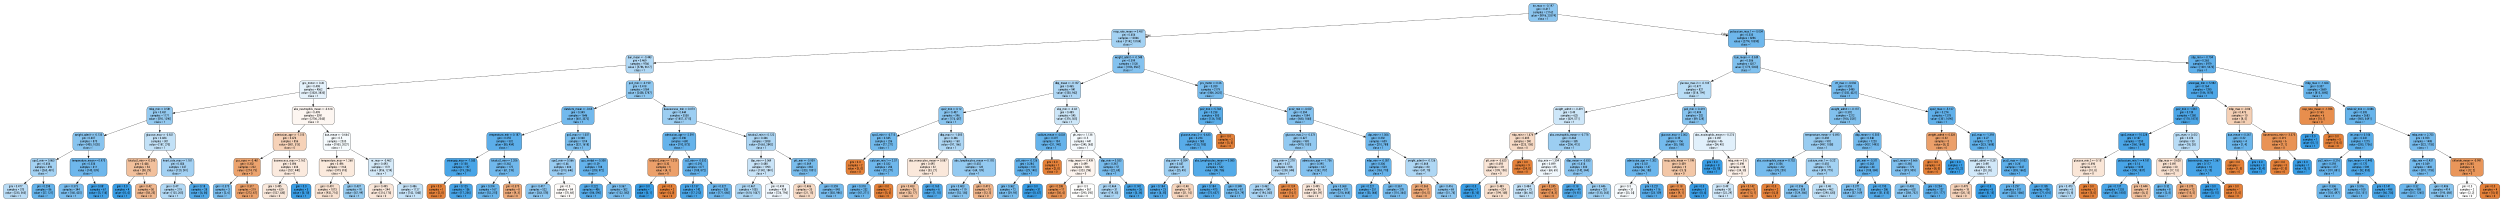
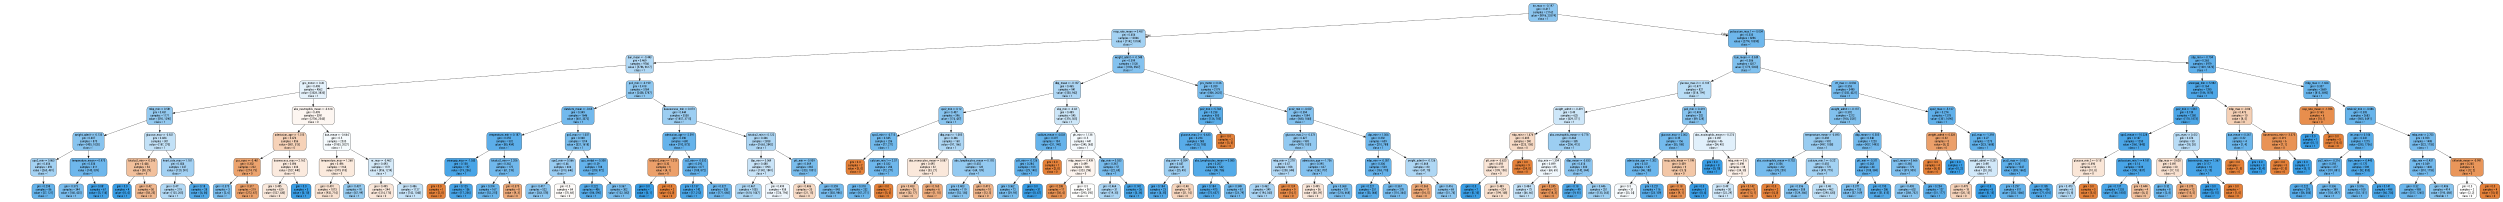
(16, 191) -> none
(932, 191) -> (932, 191)
(1907, 191) -> (1907, 191)
none -> (2301, 191)
